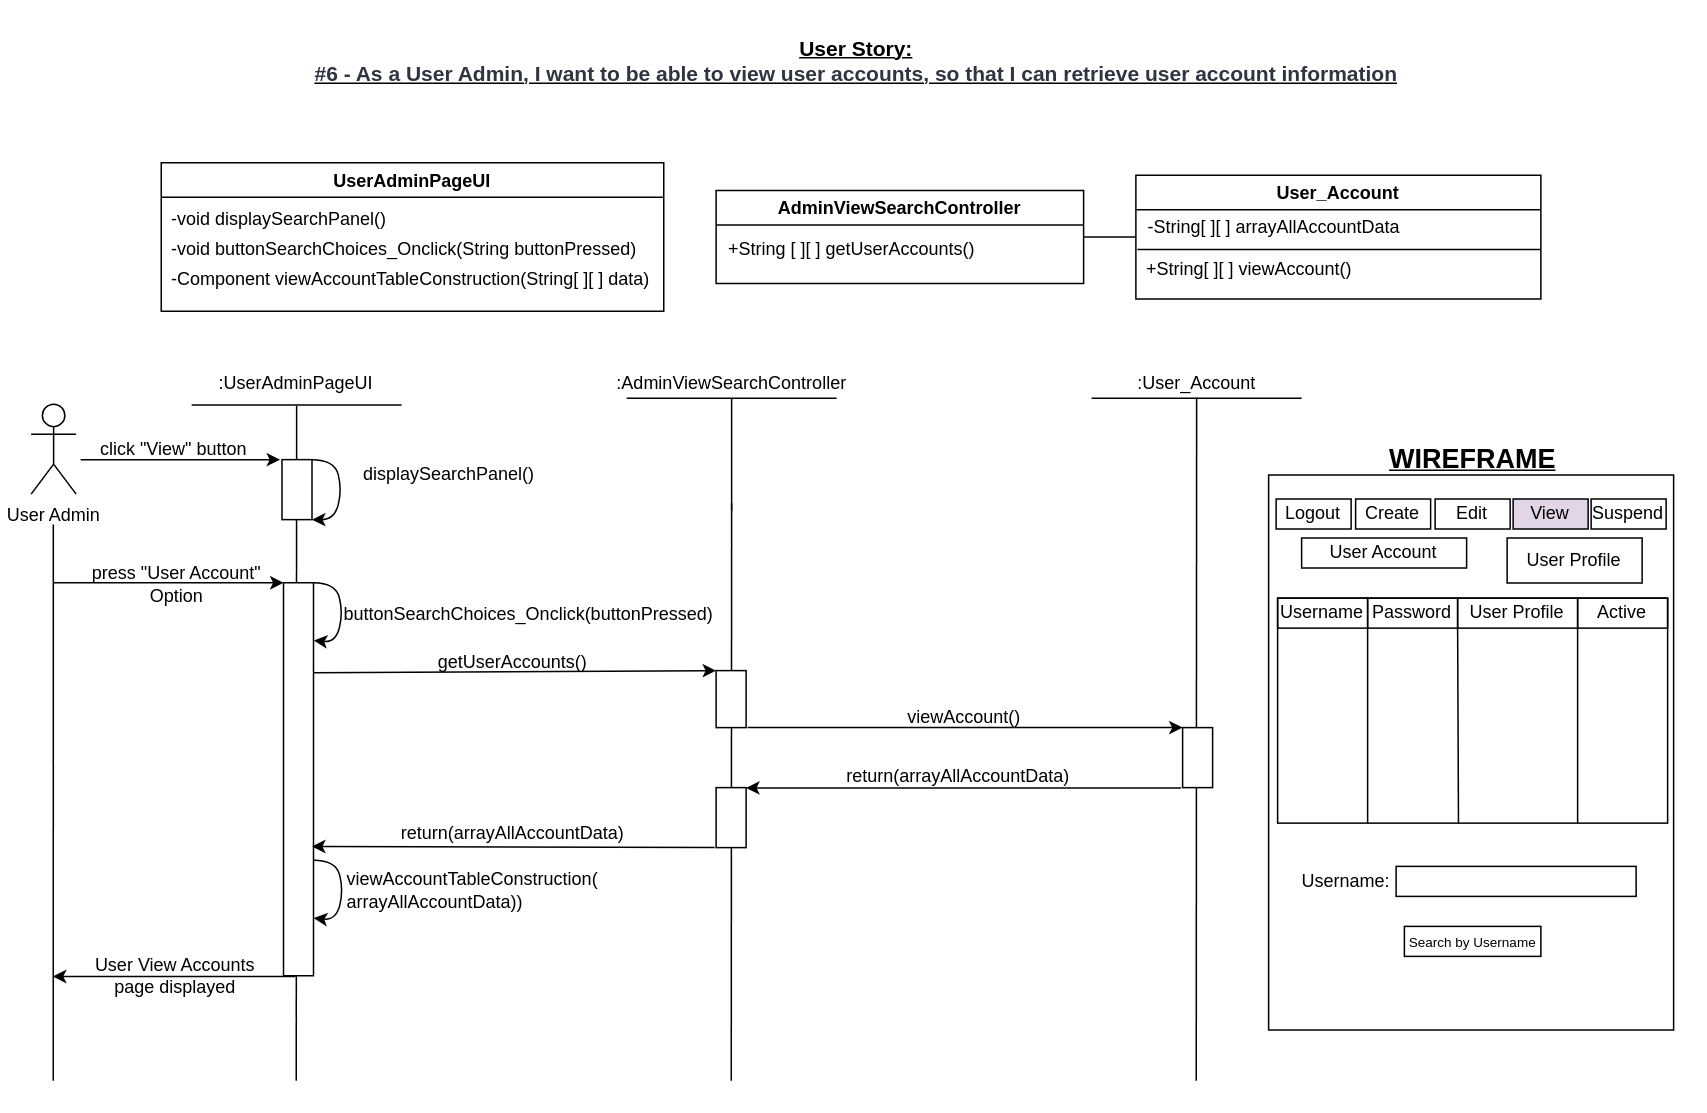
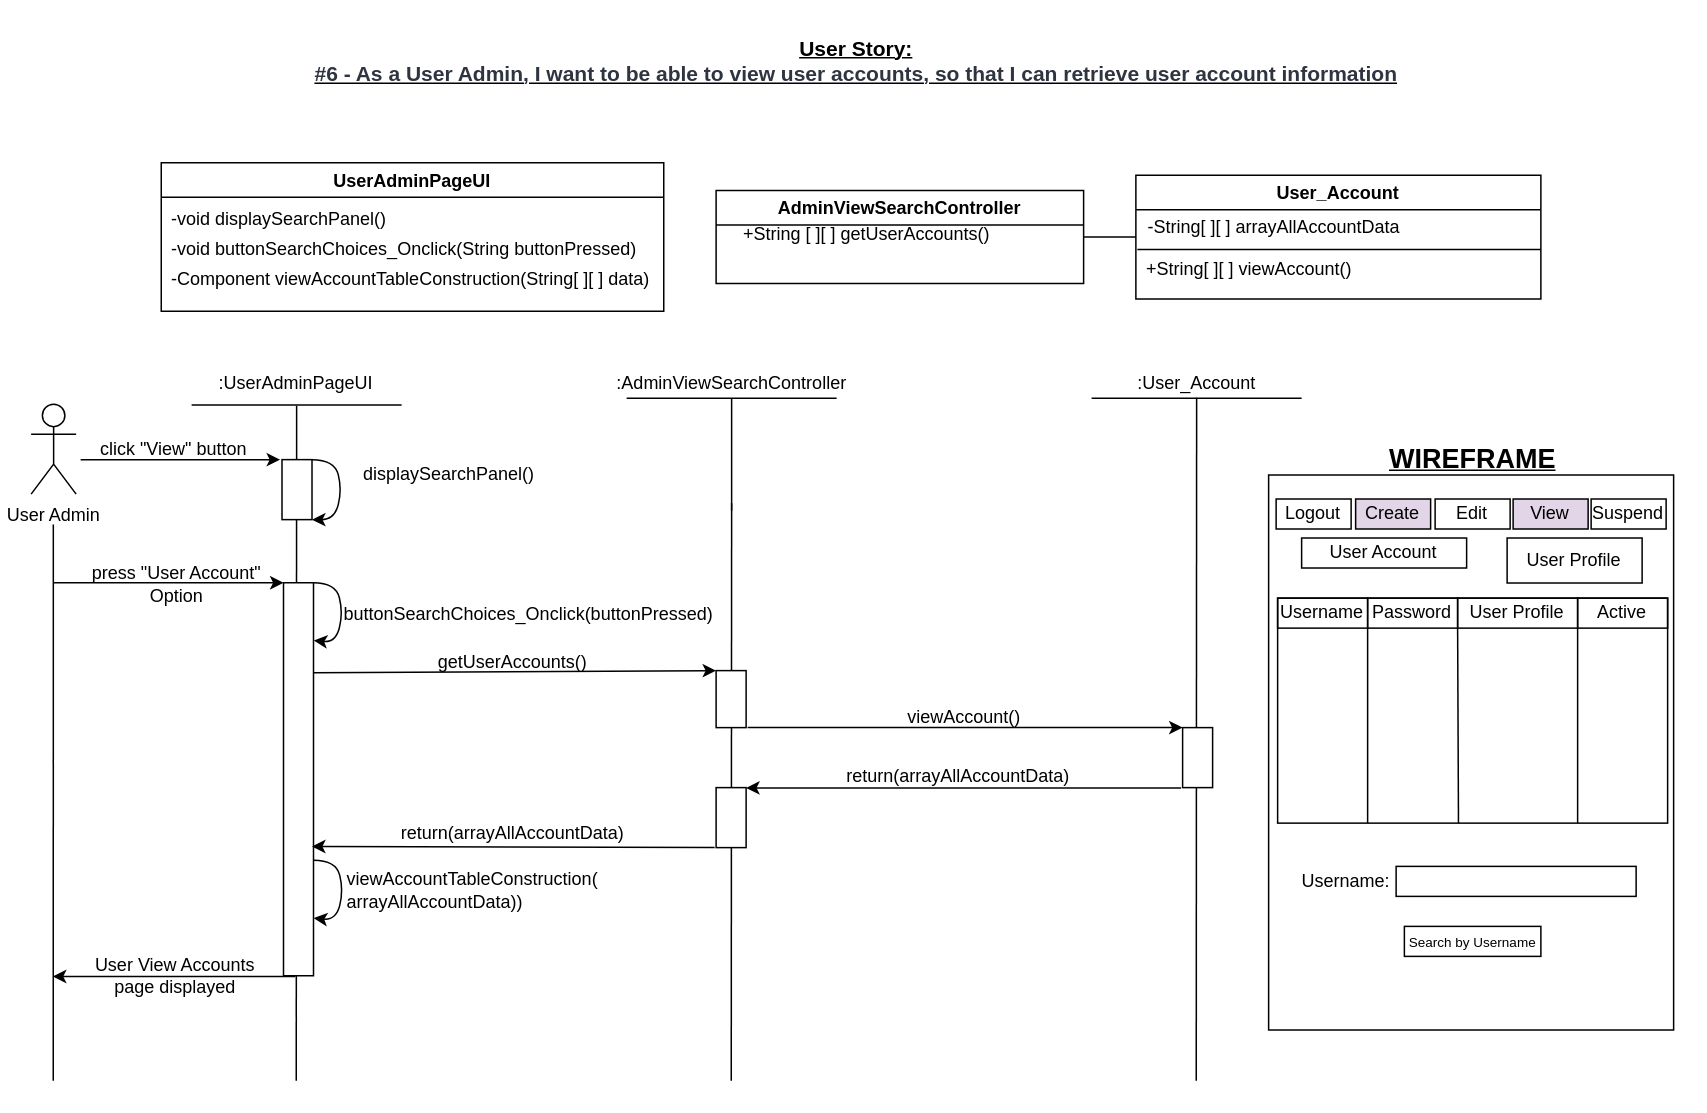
(851, 250) -> (866, 235)
(1393, 514) -> (1393, 514)
